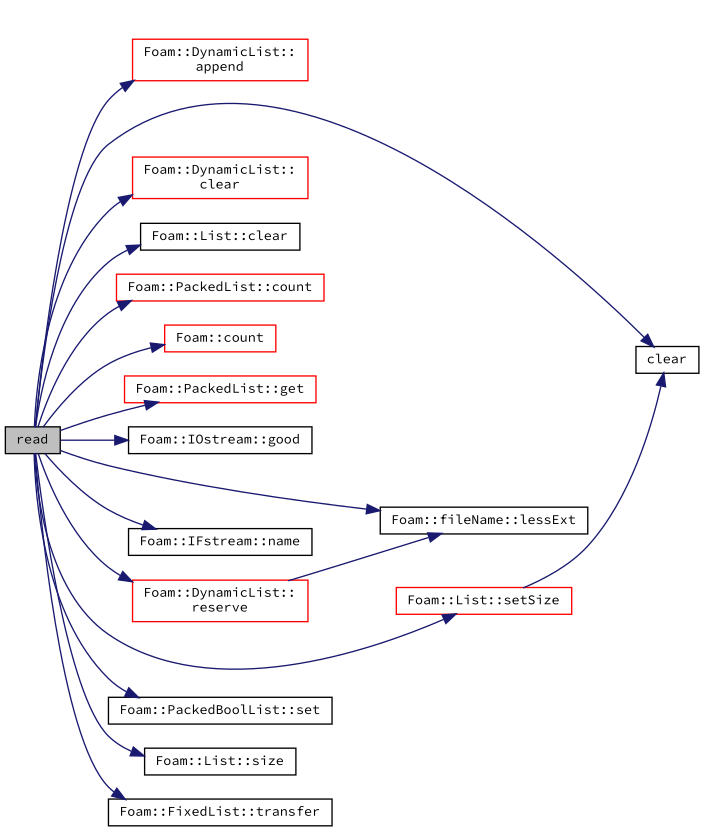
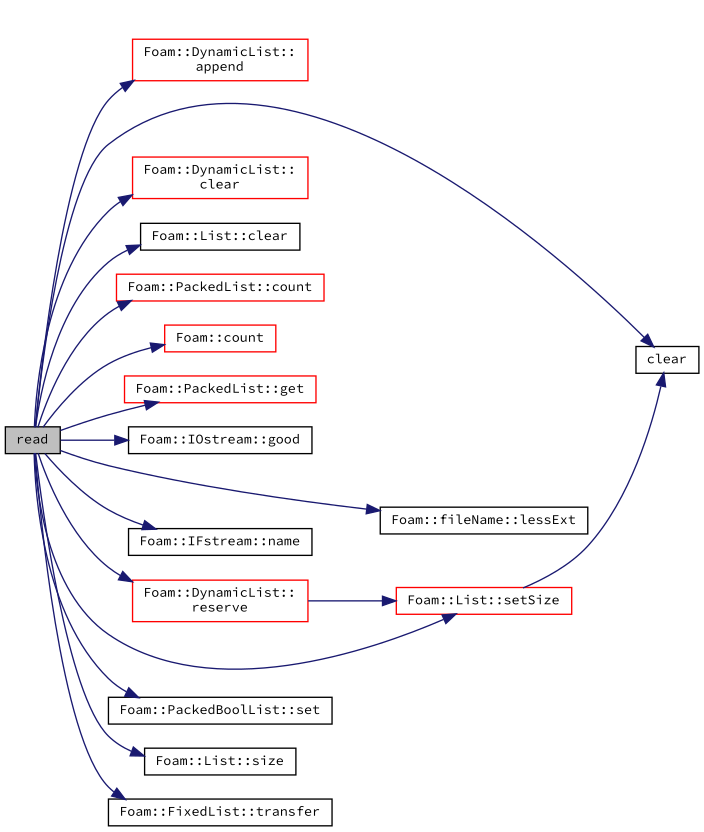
(359, 559) -> (345, 601)
